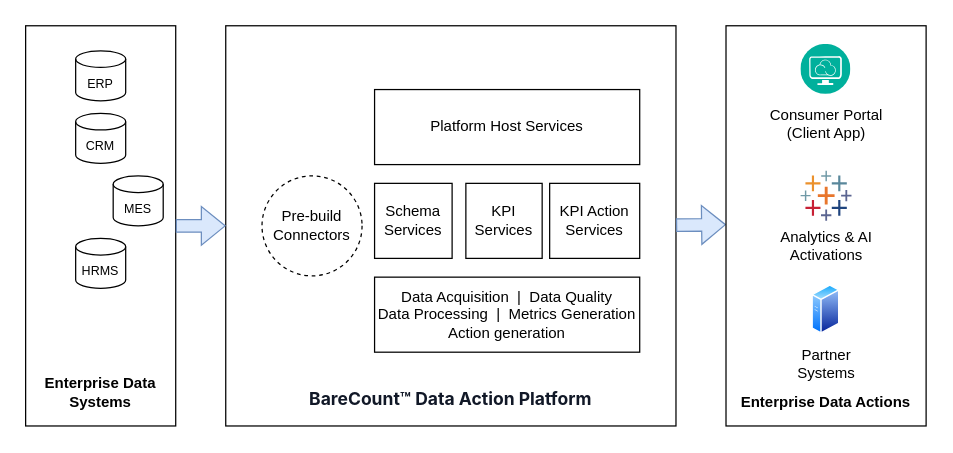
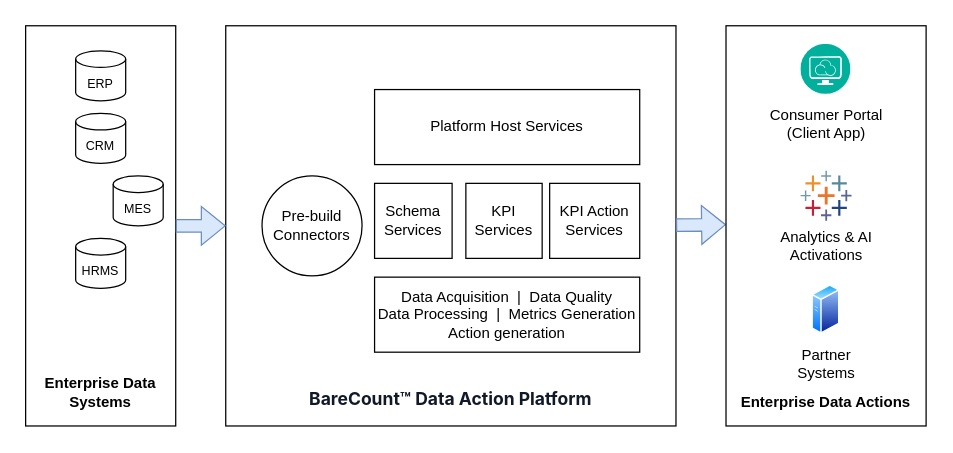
(312, 226) -> (312, 226)
